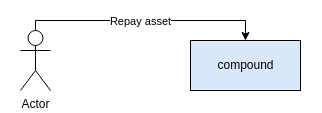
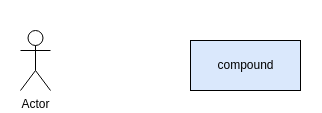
(142, 21) -> none
